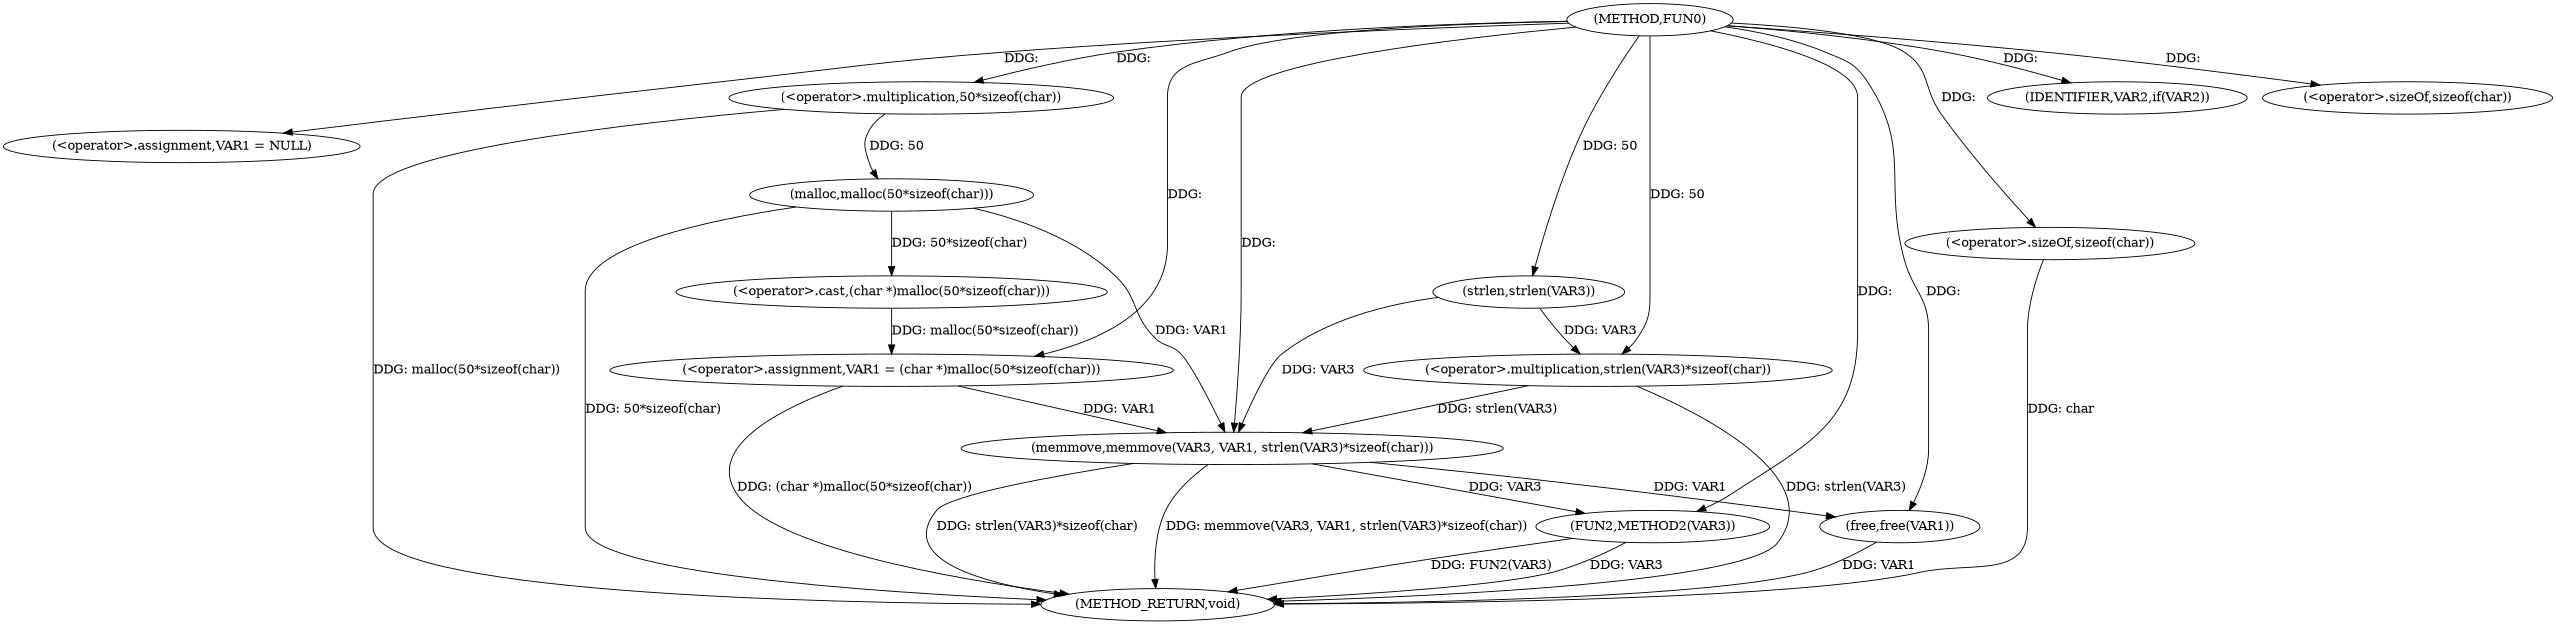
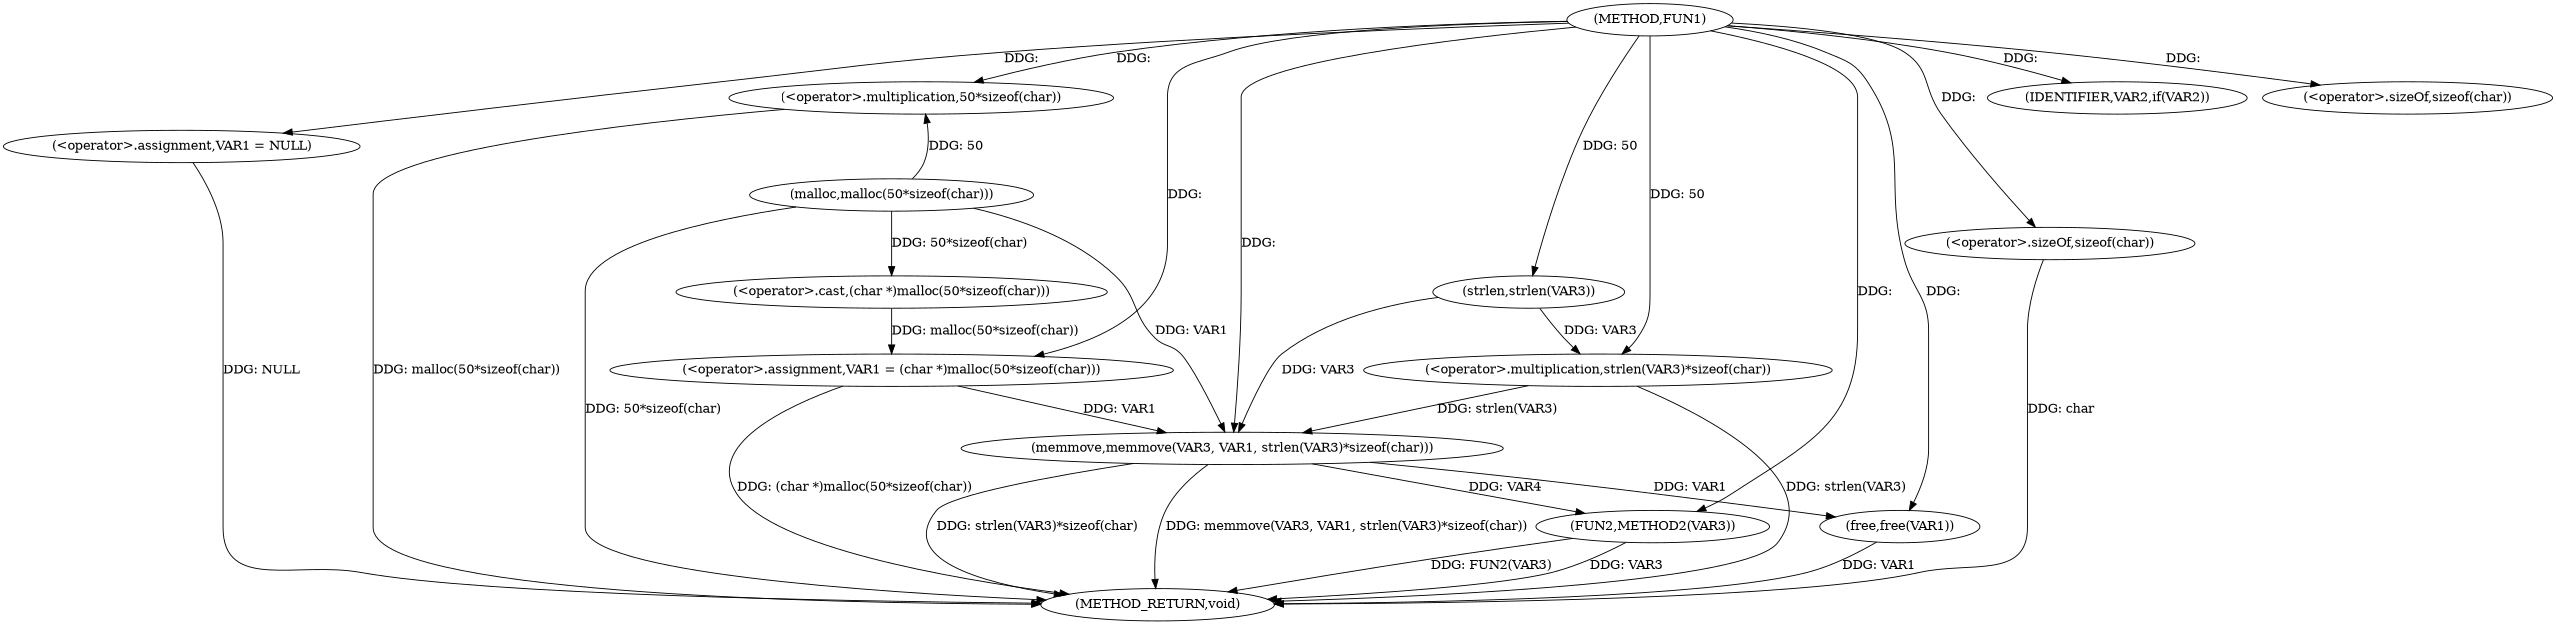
(1650, 20) -> (1650, 20)
(865, 140) -> (927, 153)
(1505, 487) -> (1505, 487)
none -> (429, 581)
